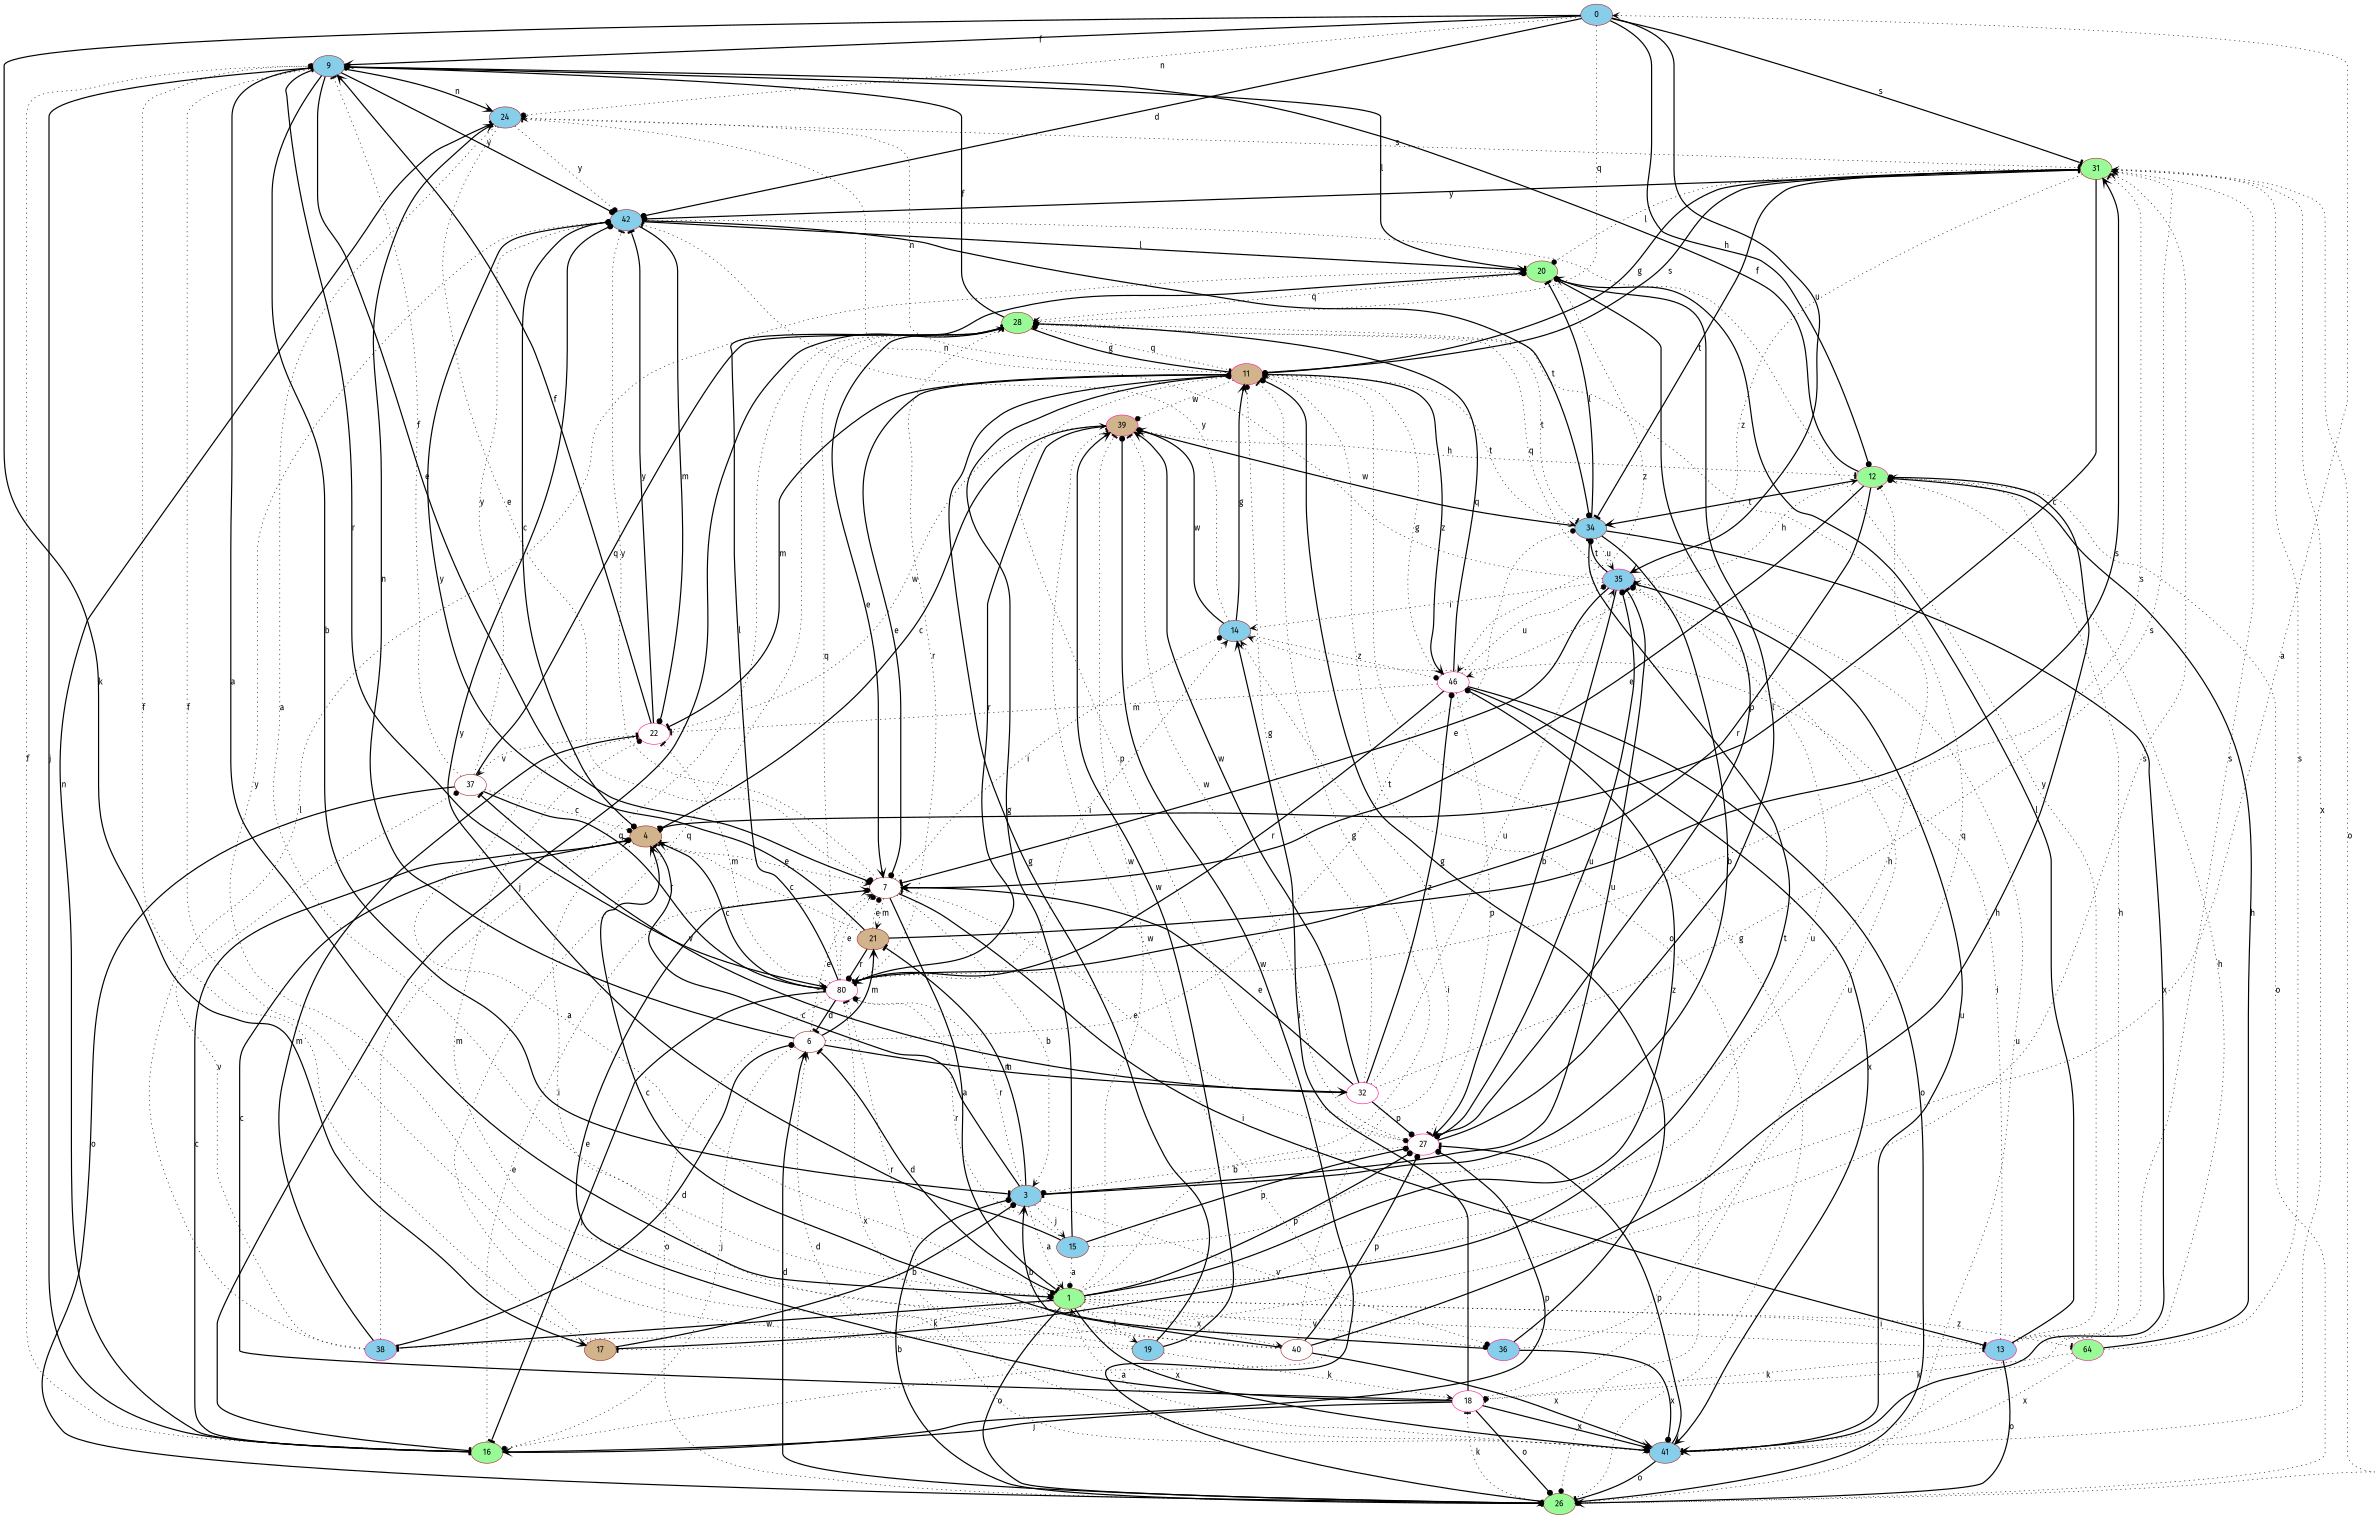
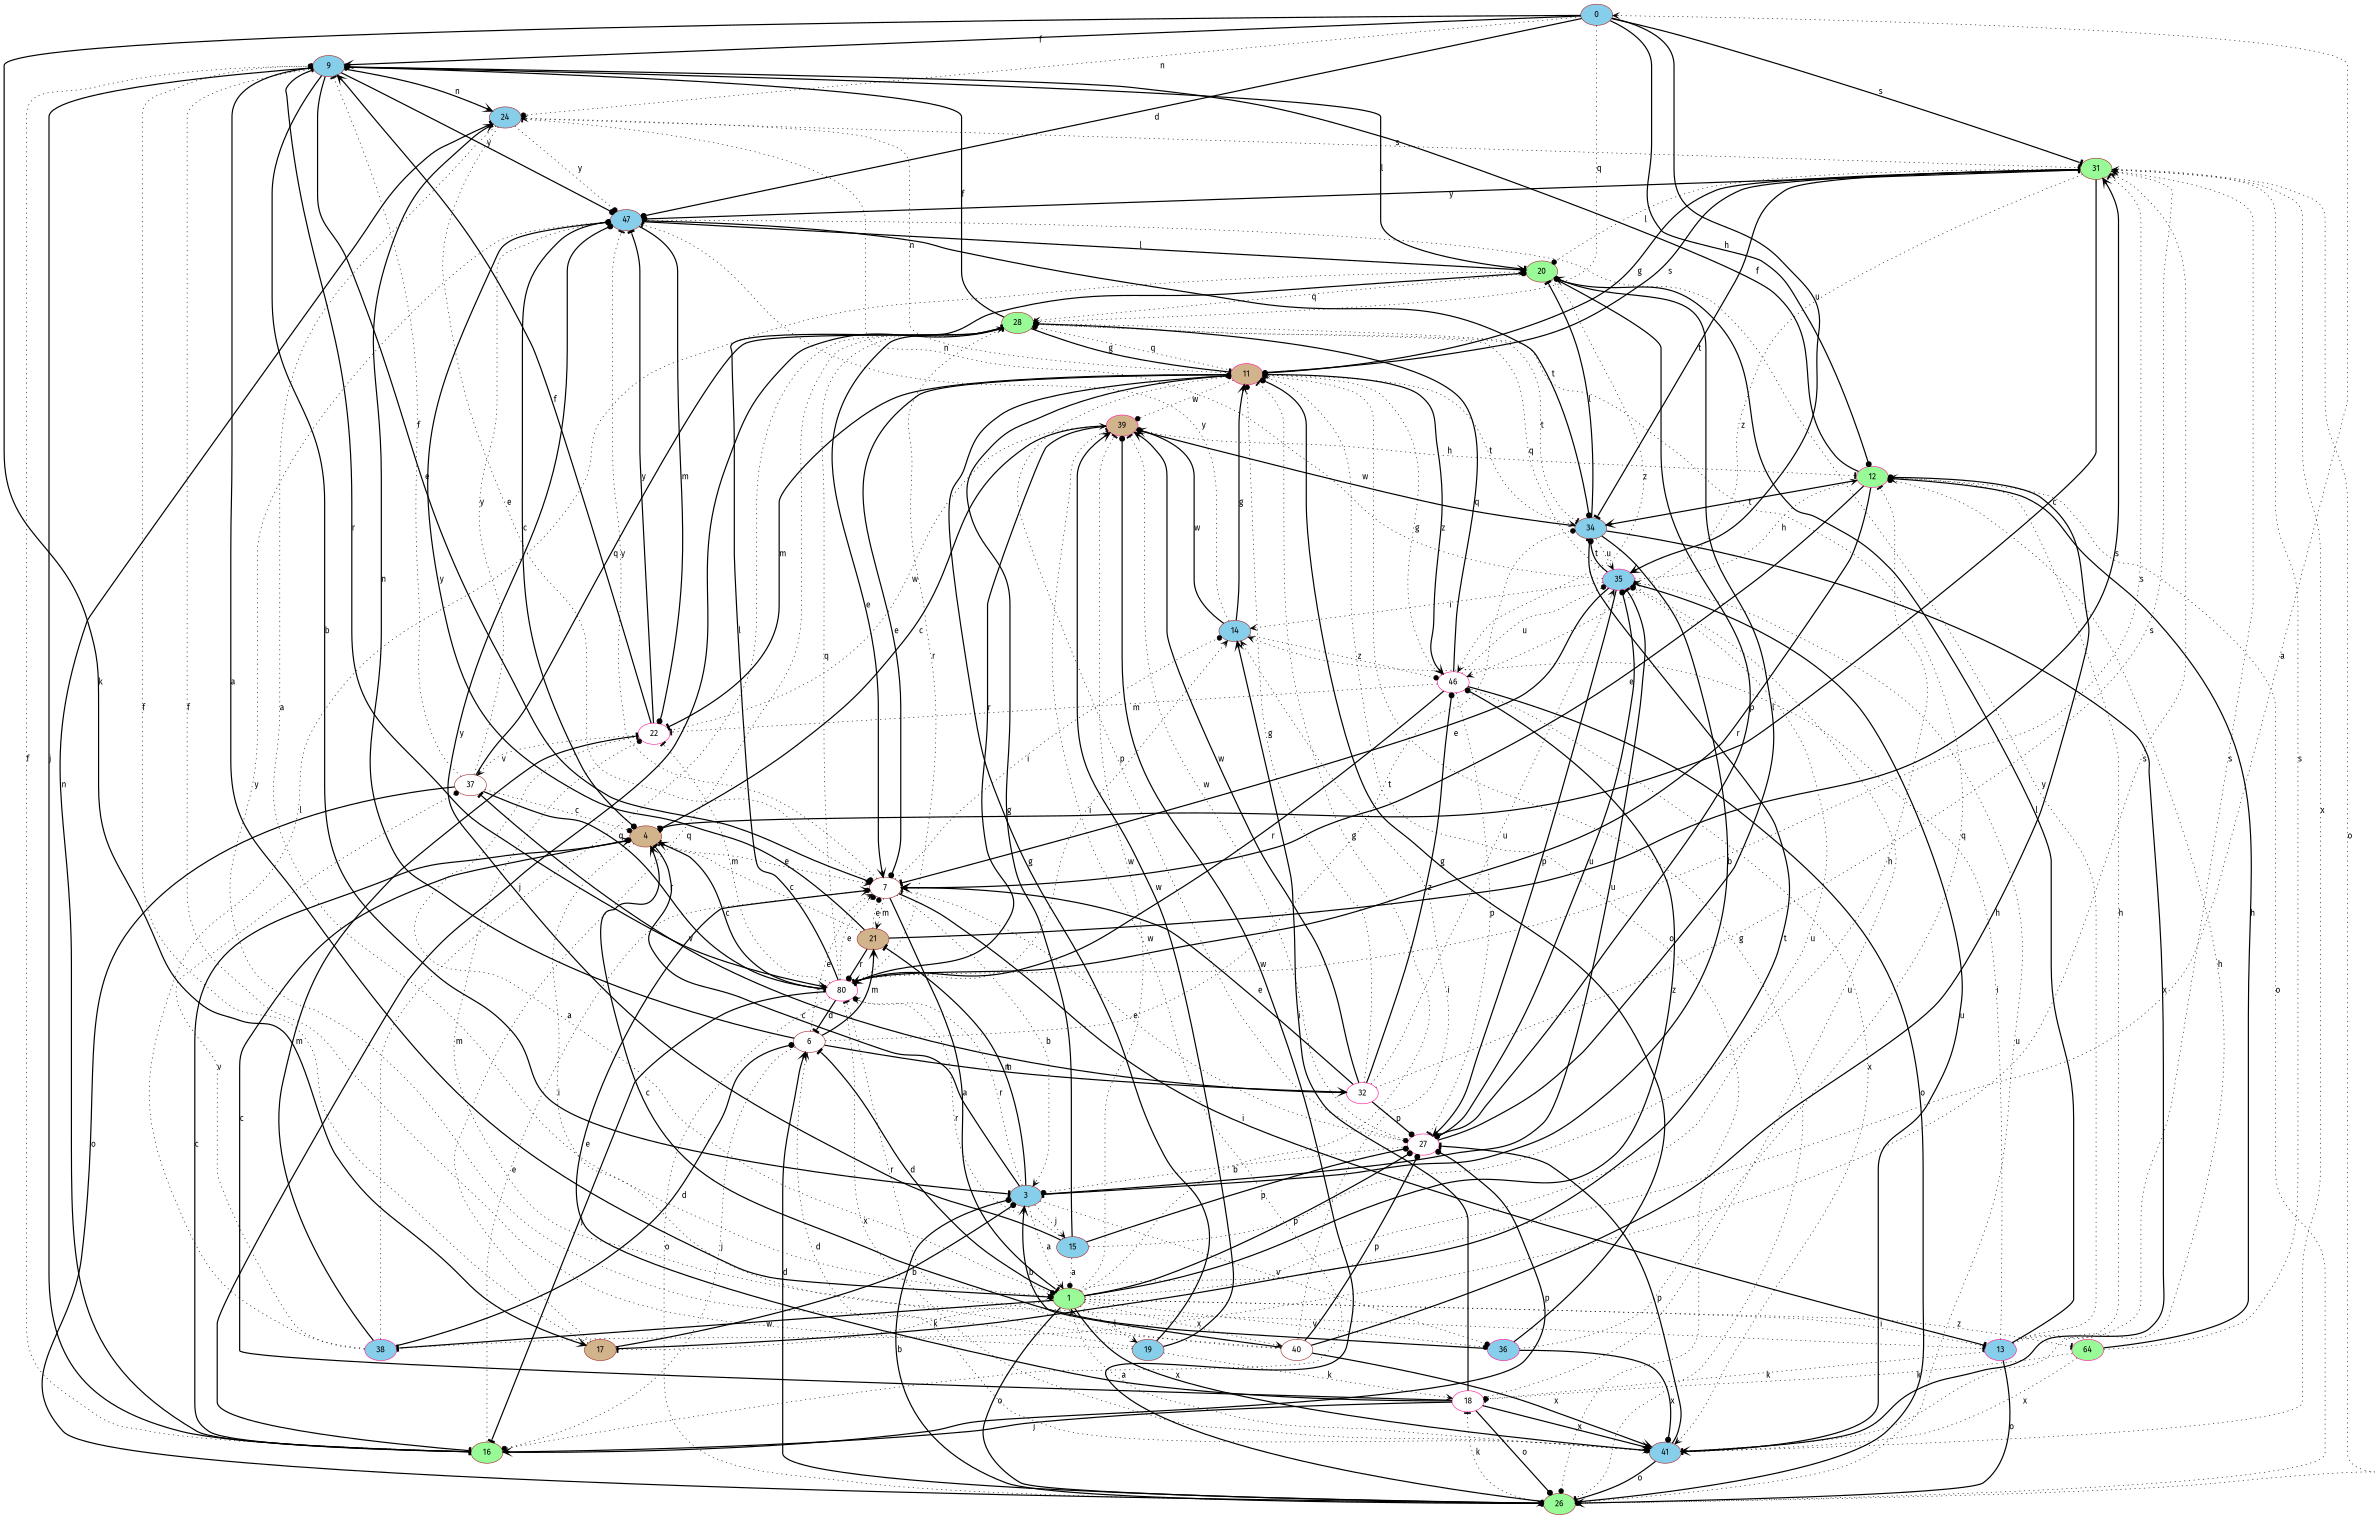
(626, 220) -> (626, 220)
(1544, 862) -> (1544, 862)
(1855, 990) -> (1855, 990)
